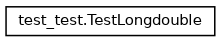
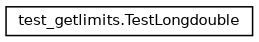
(110, 21) -> (129, 21)
